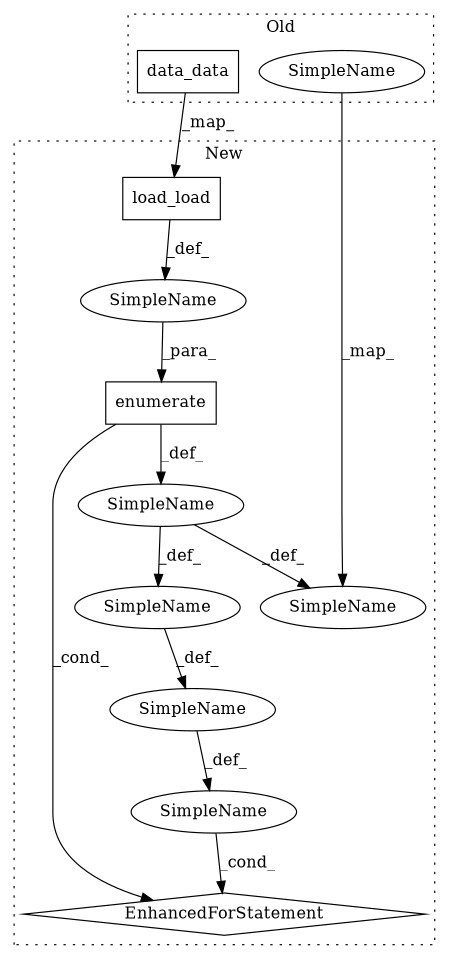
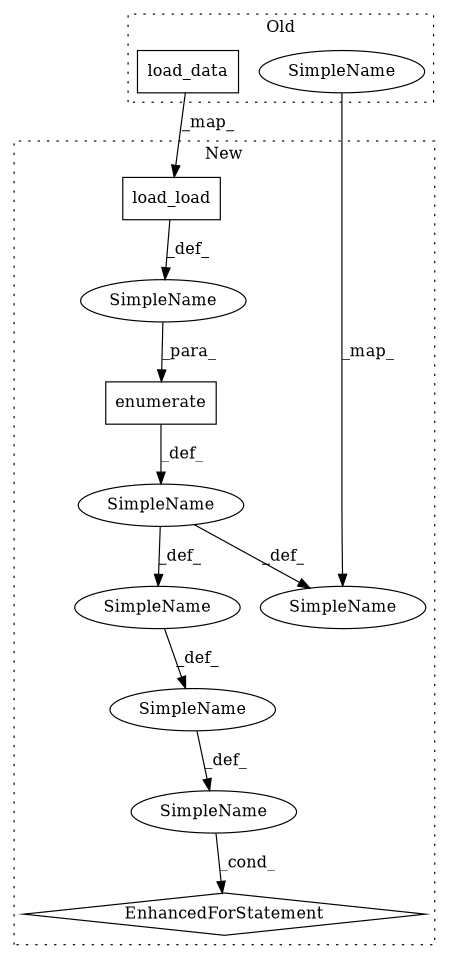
(188, 72) -> (188, 72)
(53, 671) -> none
